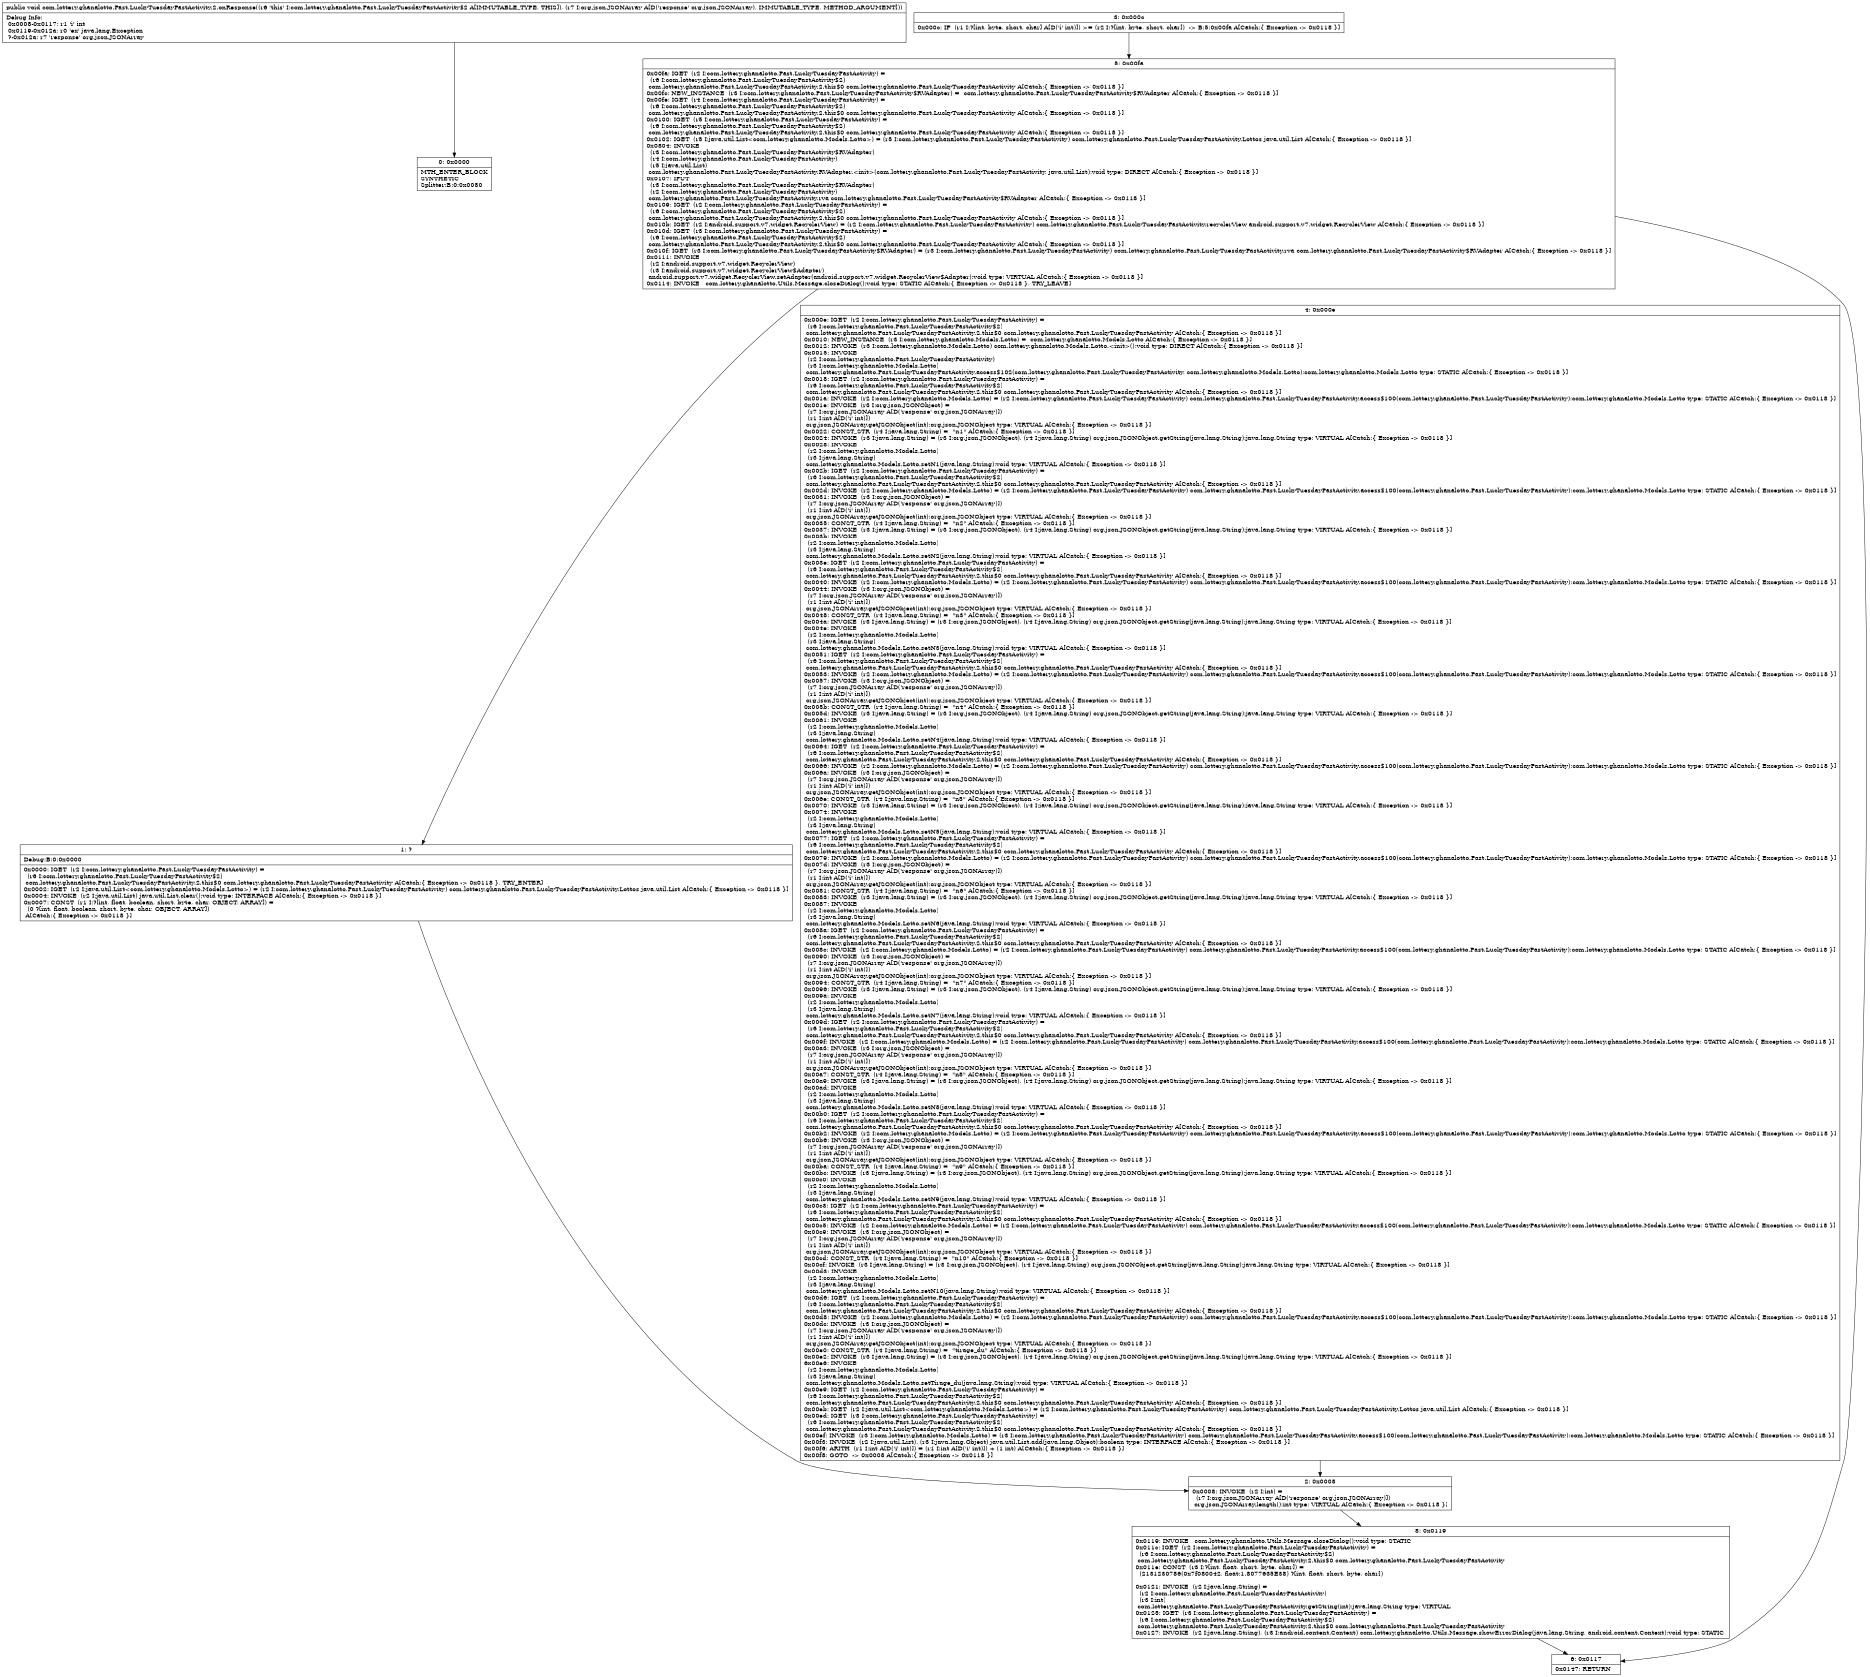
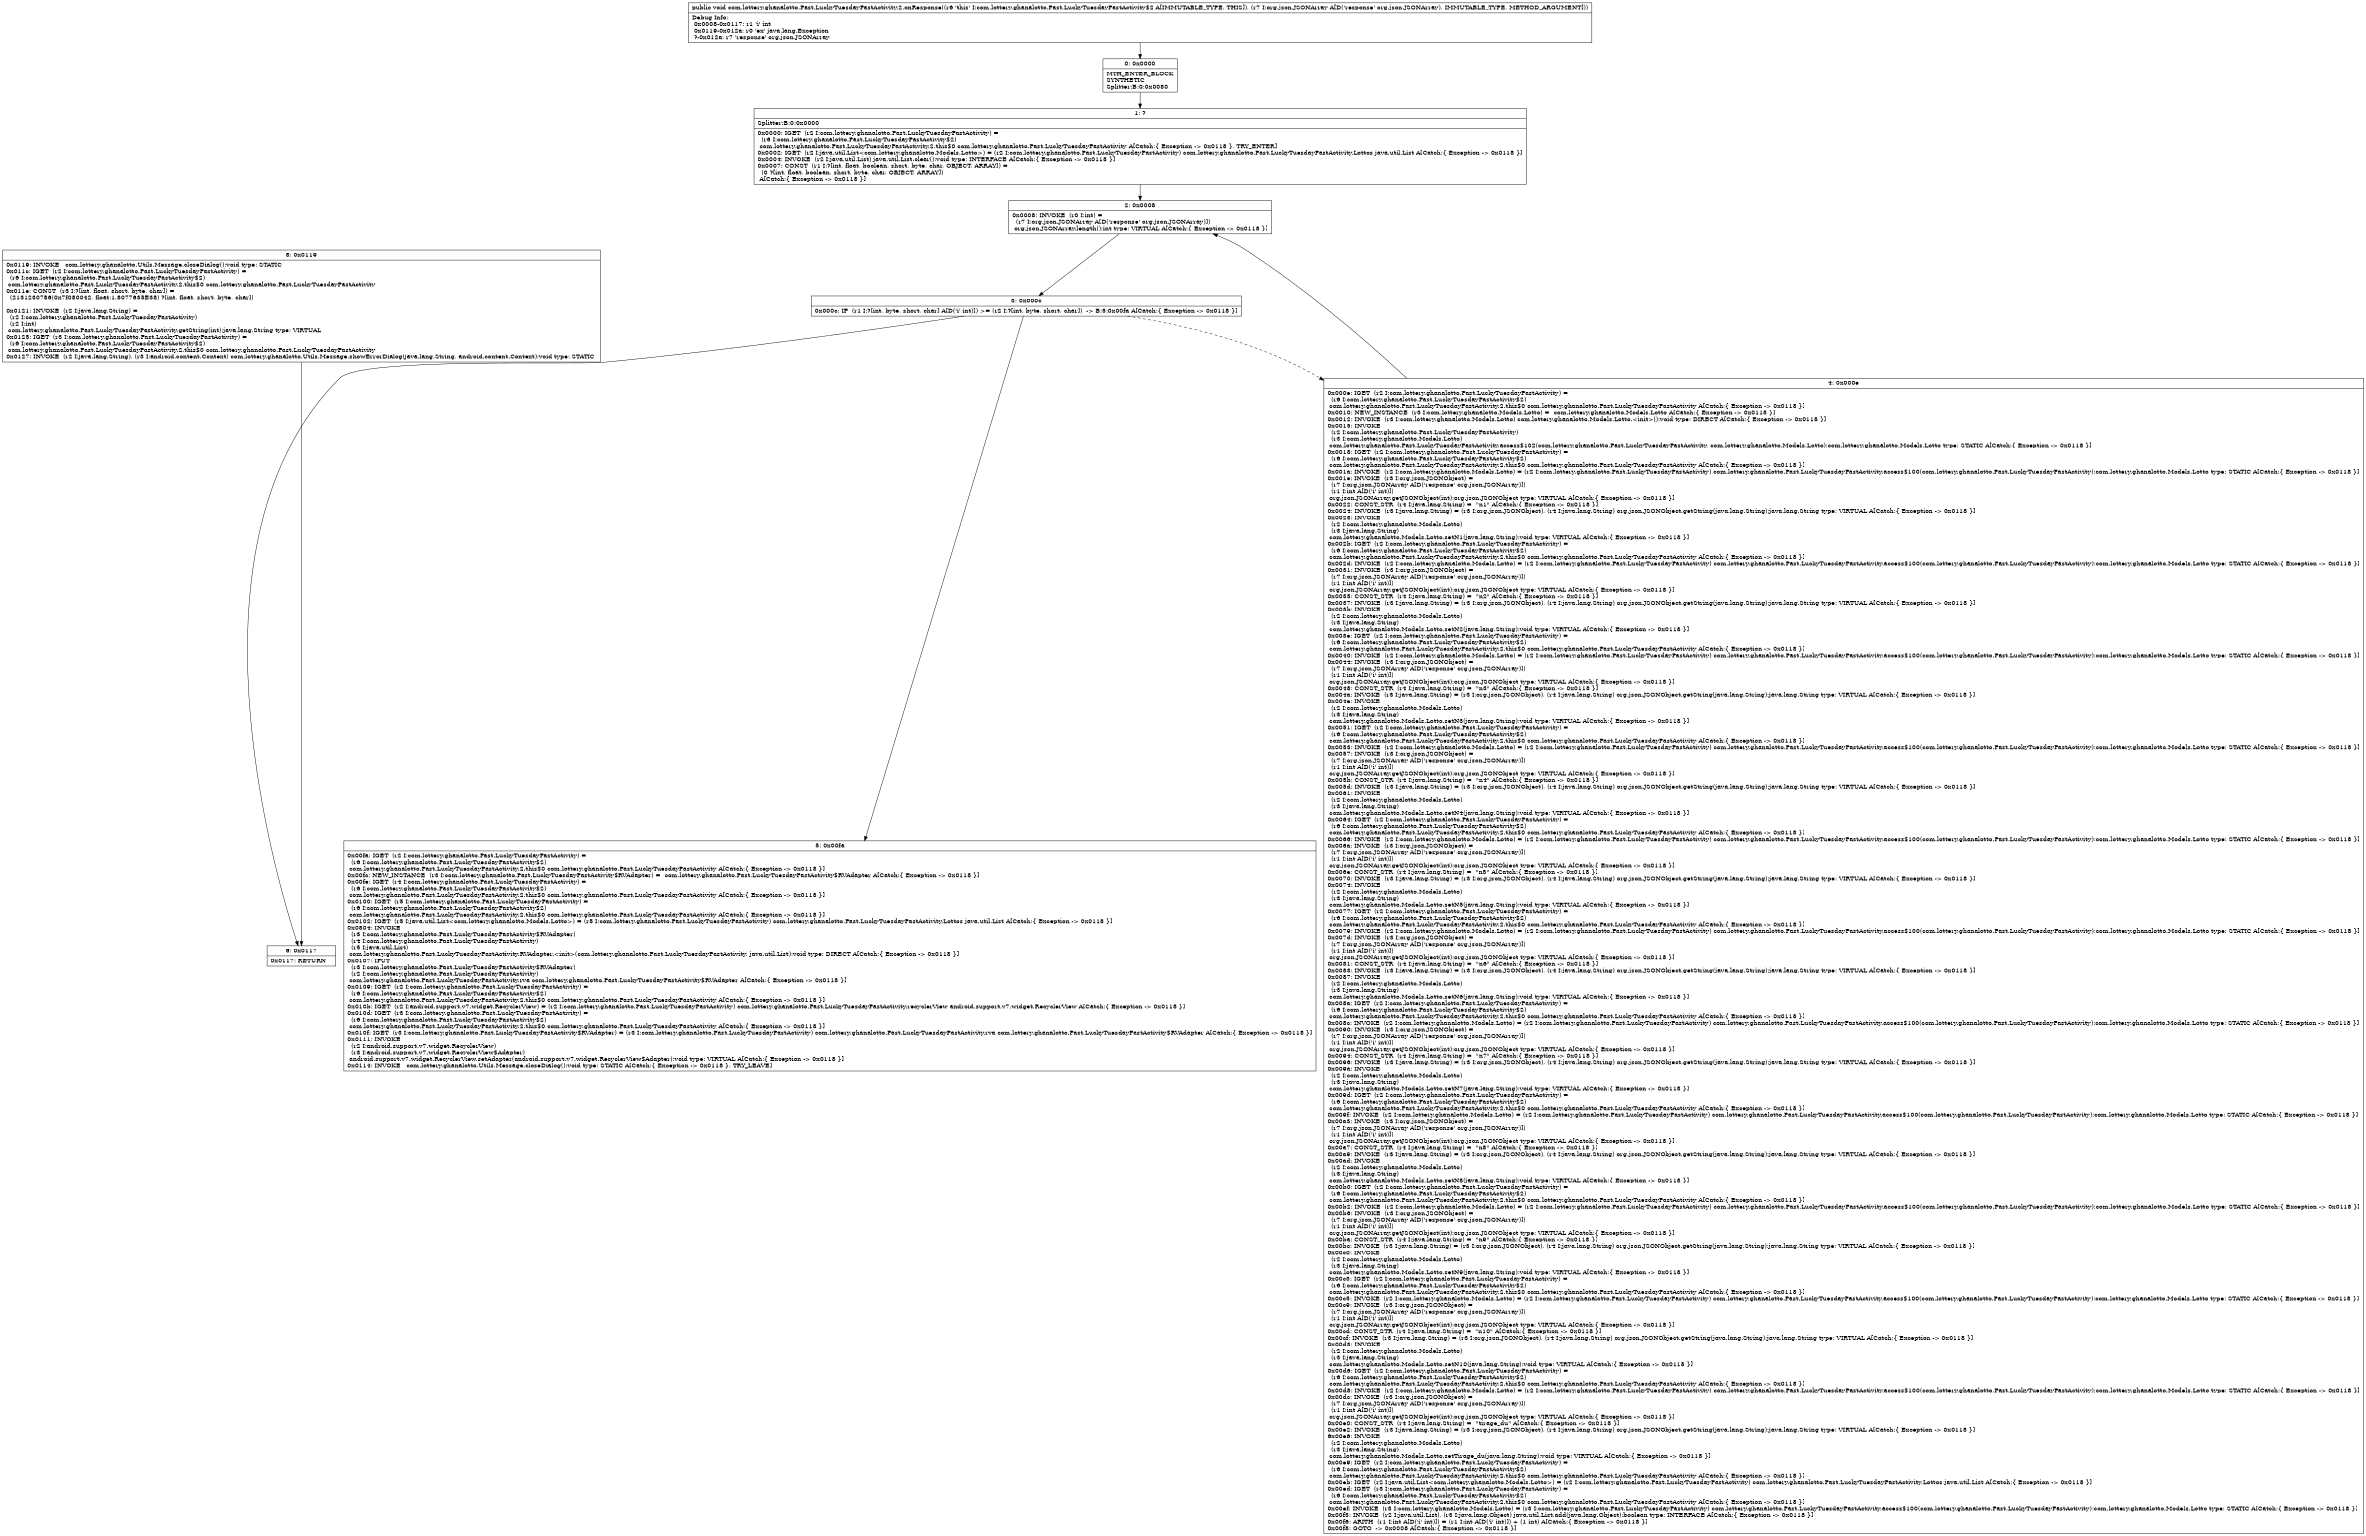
none -> (1227, 338)
(588, 541) -> (1140, 98)
(53, 860) -> (789, 123)
(1865, 922) -> (358, 371)
(1239, 1492) -> (1059, 215)
(1349, 1517) -> (1081, 263)
(1151, 1600) -> (21, 324)
(1586, 1669) -> (301, 961)
